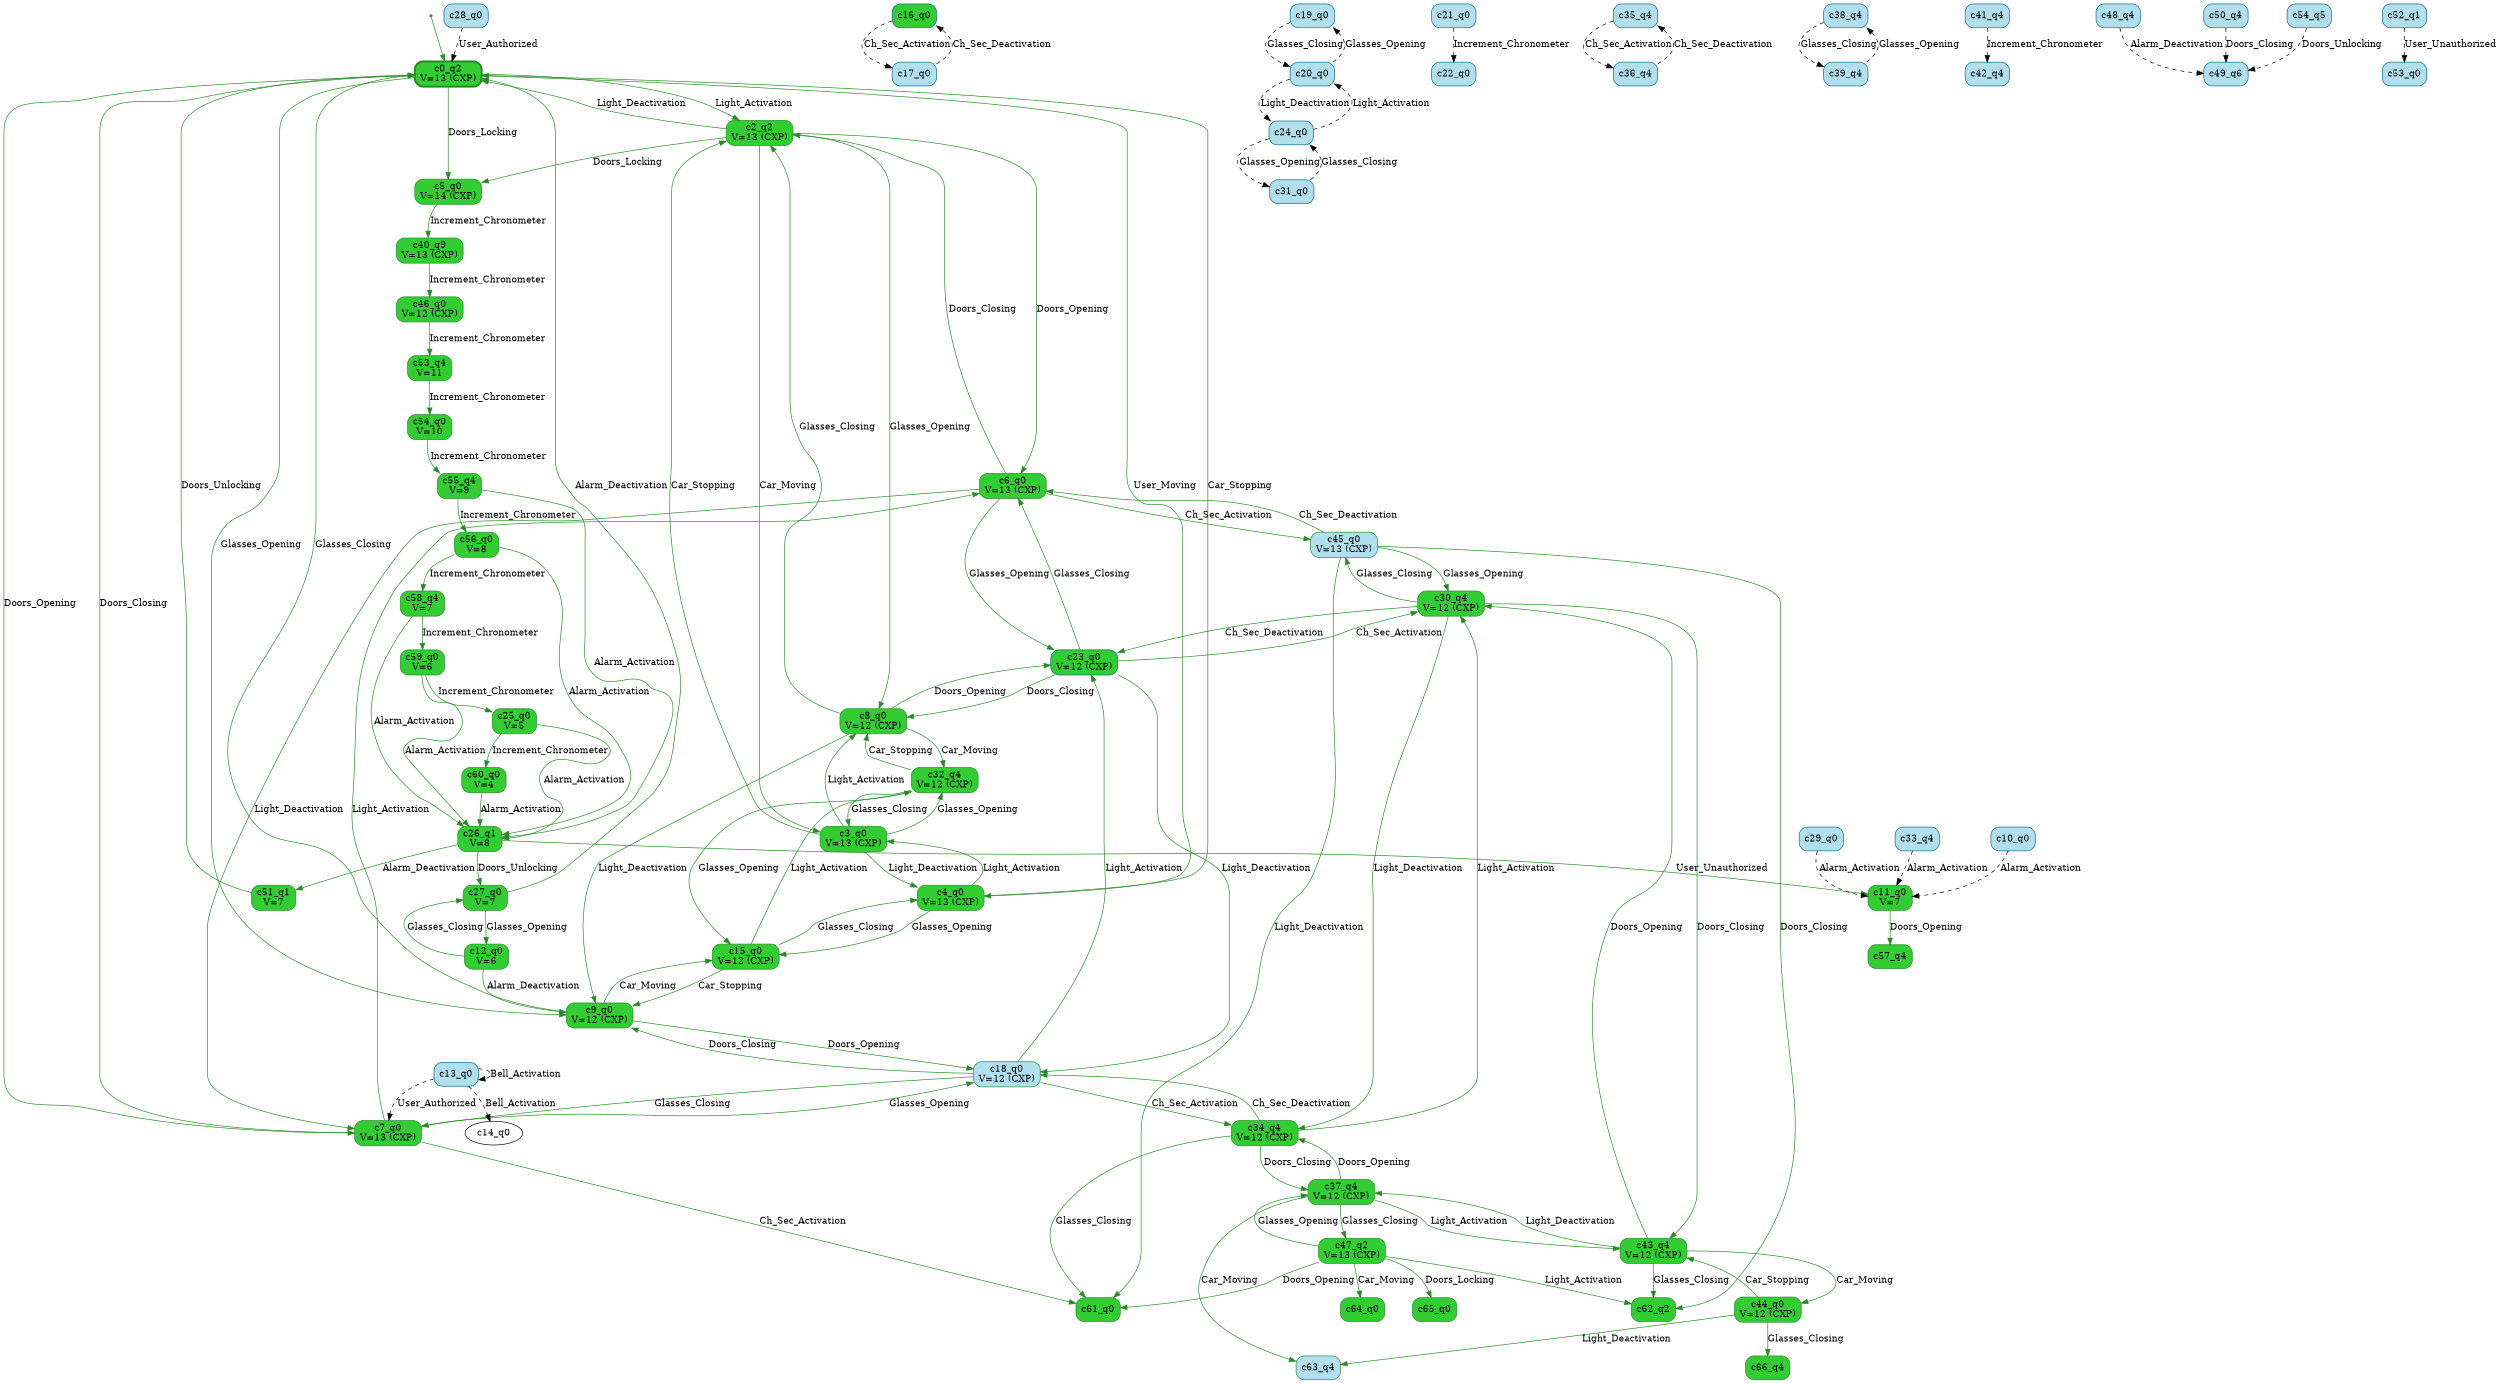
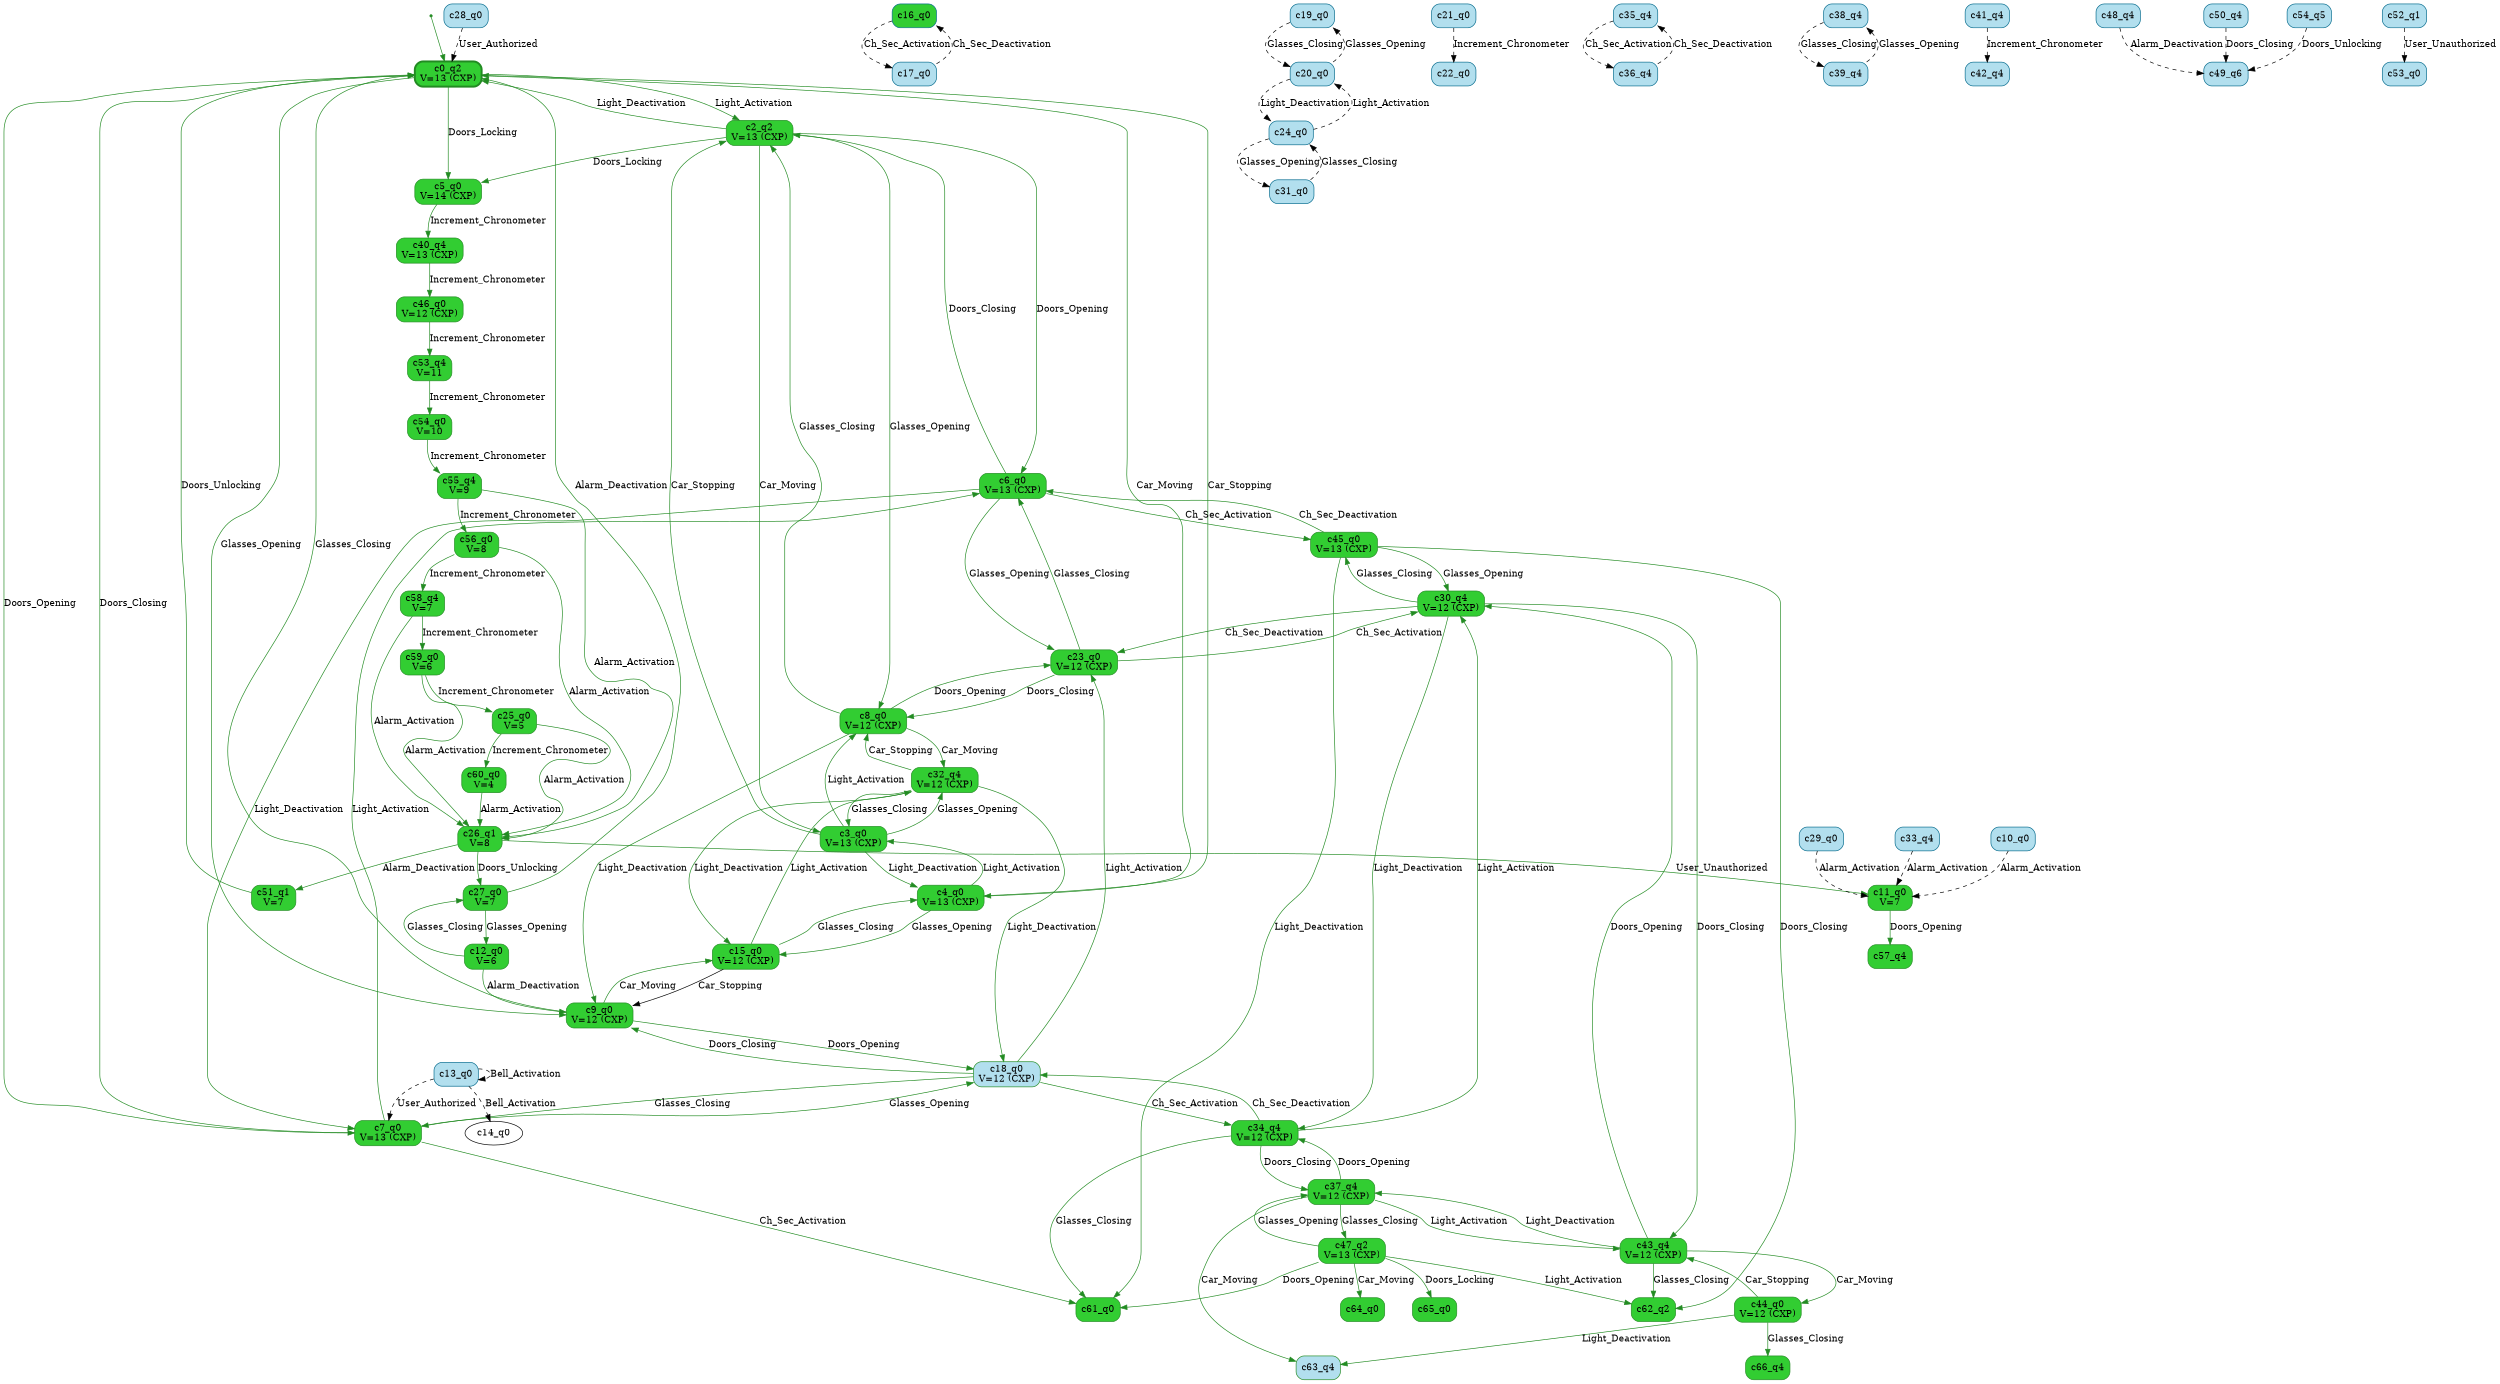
(430, 251) -> (430, 251)
(1165, 486) -> (1165, 486)
(1344, 545) -> (1344, 545)
(1084, 662) -> (1084, 662)
(739, 868) -> (739, 868)
(1230, 919) -> (1038, 903)
(682, 989) -> (682, 989)
